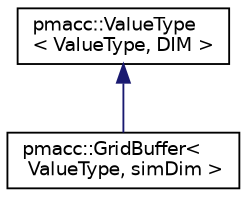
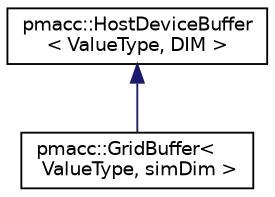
(123, 36) -> (137, 36)
